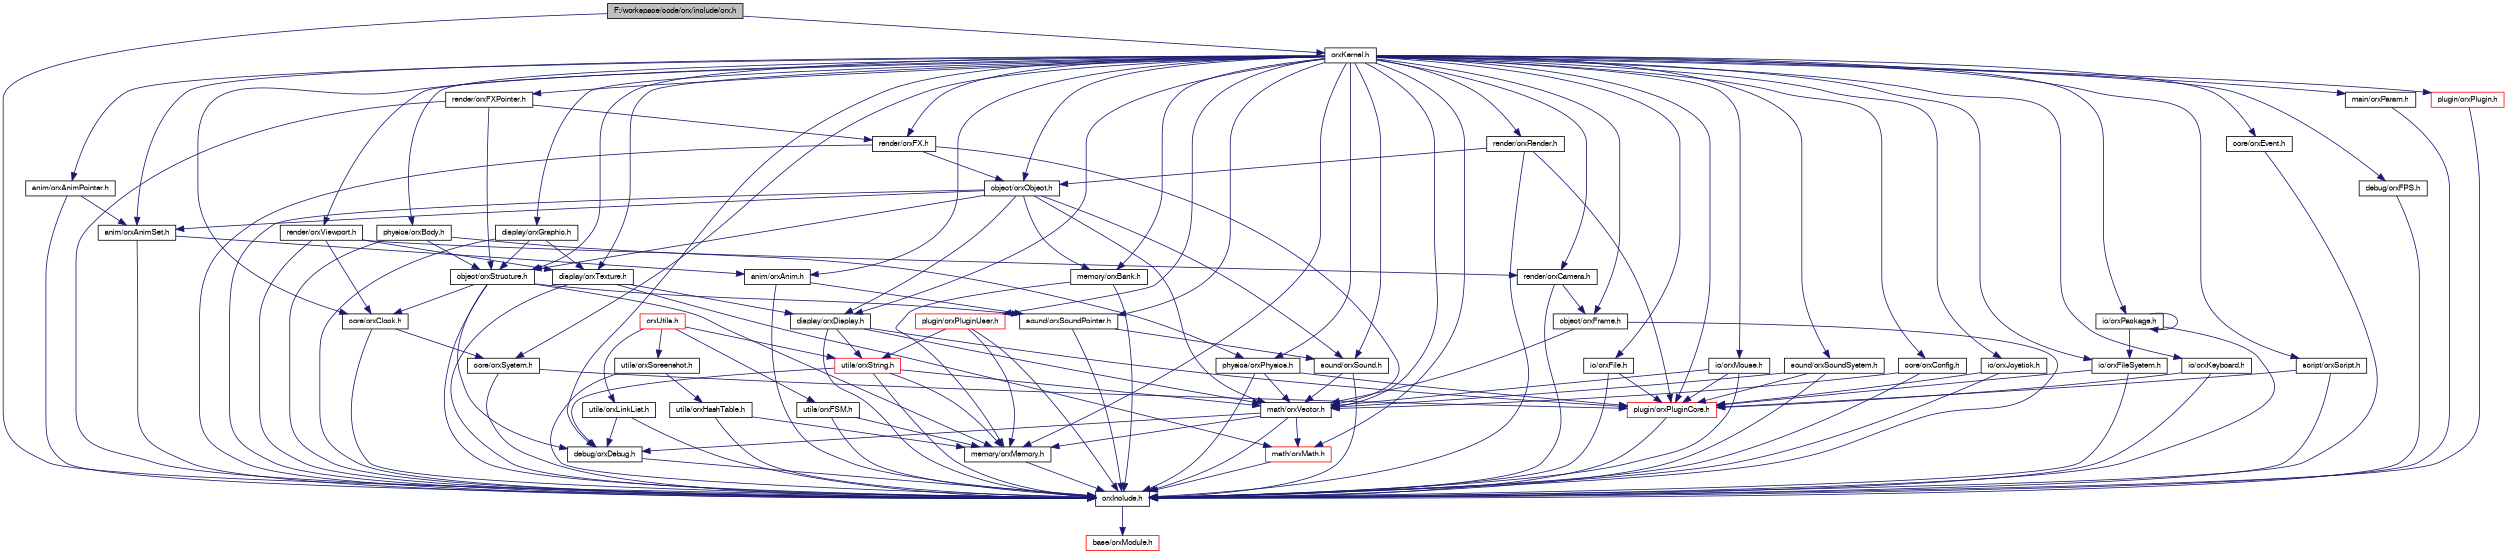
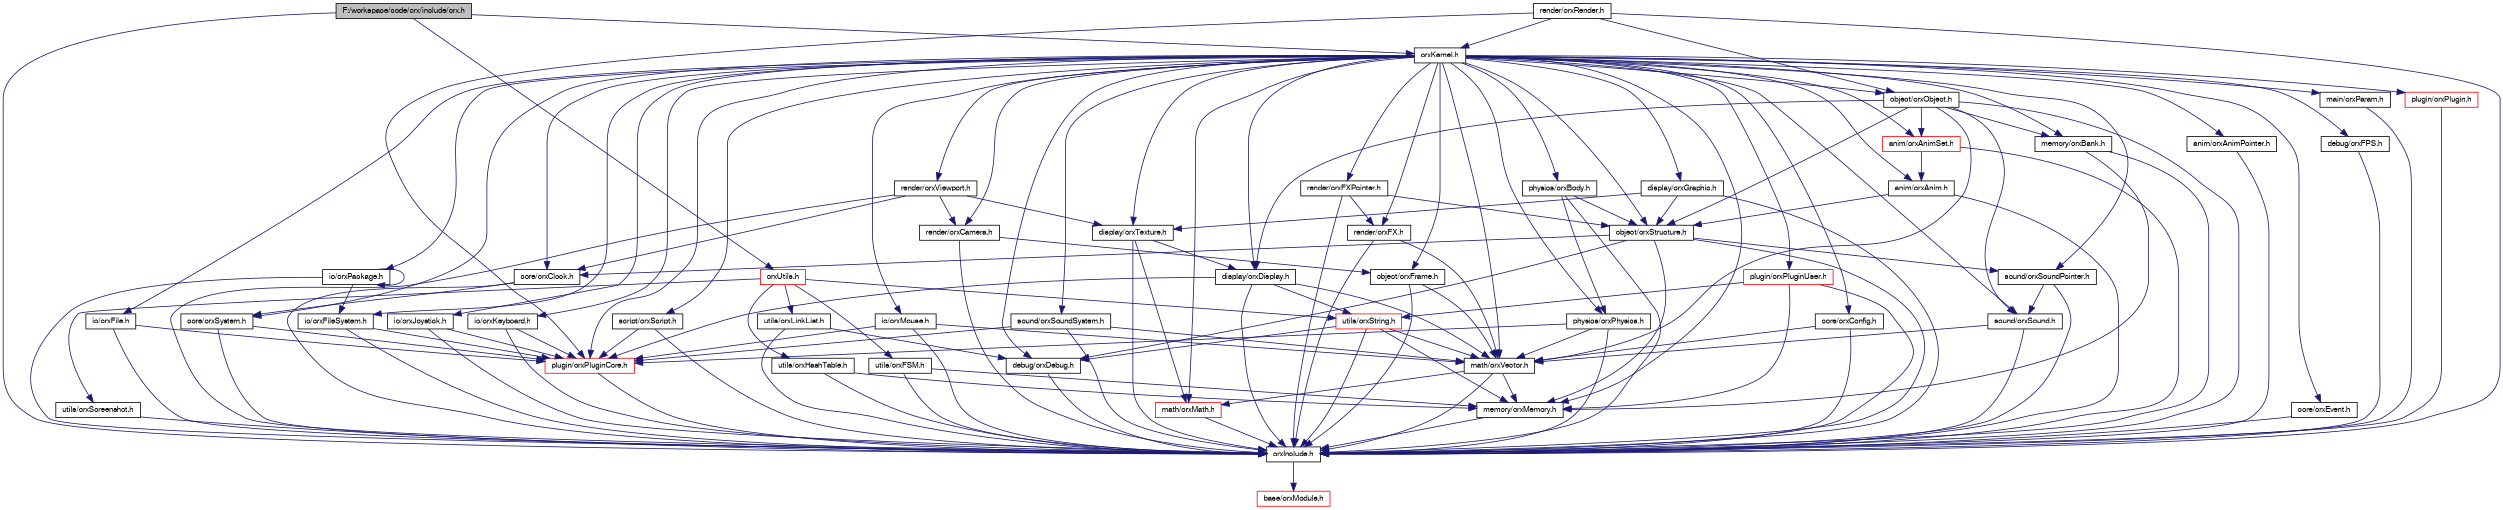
(1454, 81) -> (1510, 32)
none -> (590, 142)
(963, 166) -> none
(100, 208) -> none
(137, 233) -> (1921, 144)
(923, 299) -> (1795, 209)
(681, 385) -> (748, 323)
(971, 431) -> none
